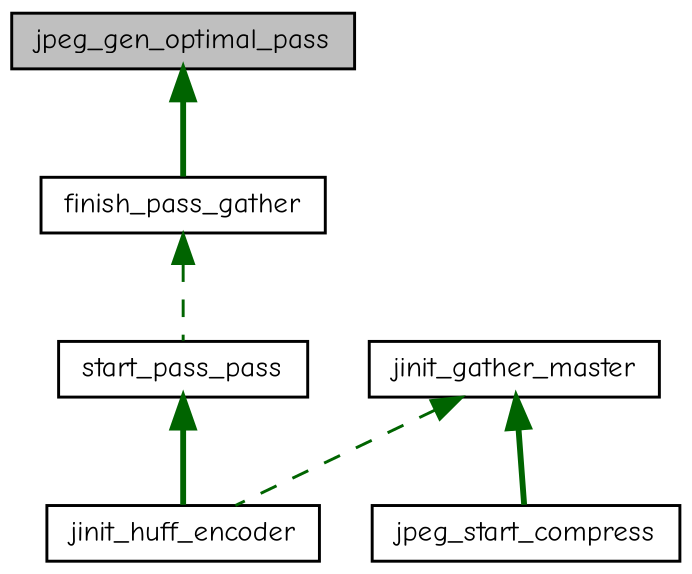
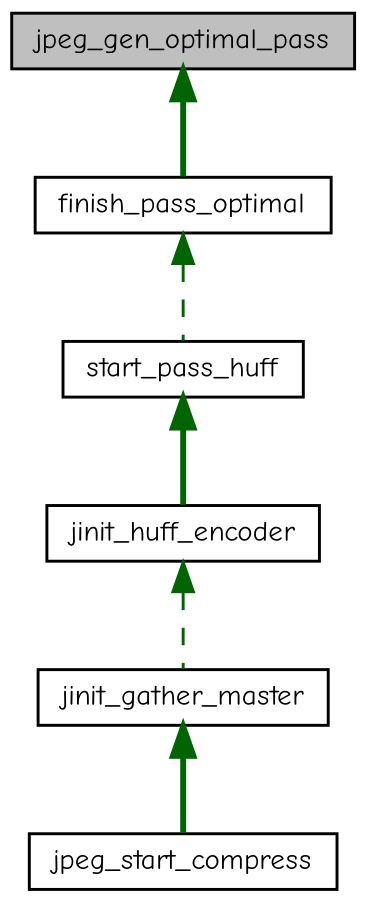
(183, 205) -> (183, 205)
(183, 369) -> (183, 369)
(335, 458) -> (183, 631)
